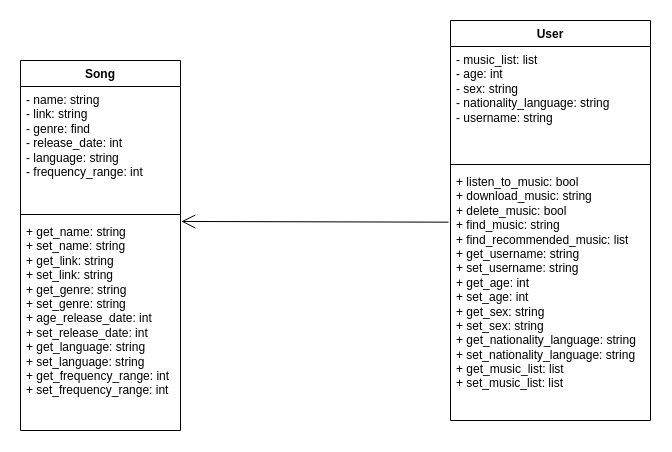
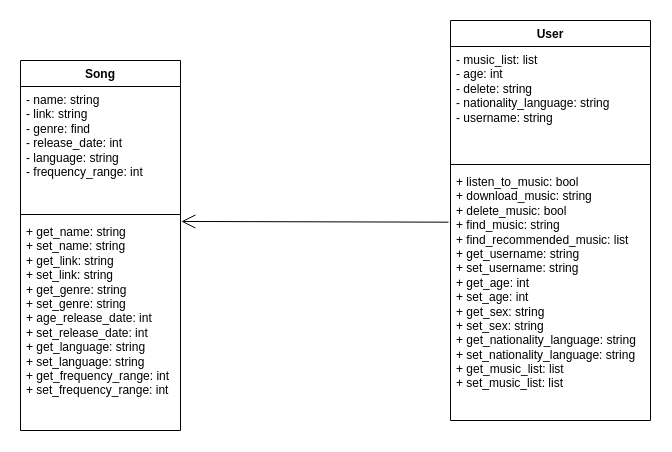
(545, 90) -> (545, 90)
